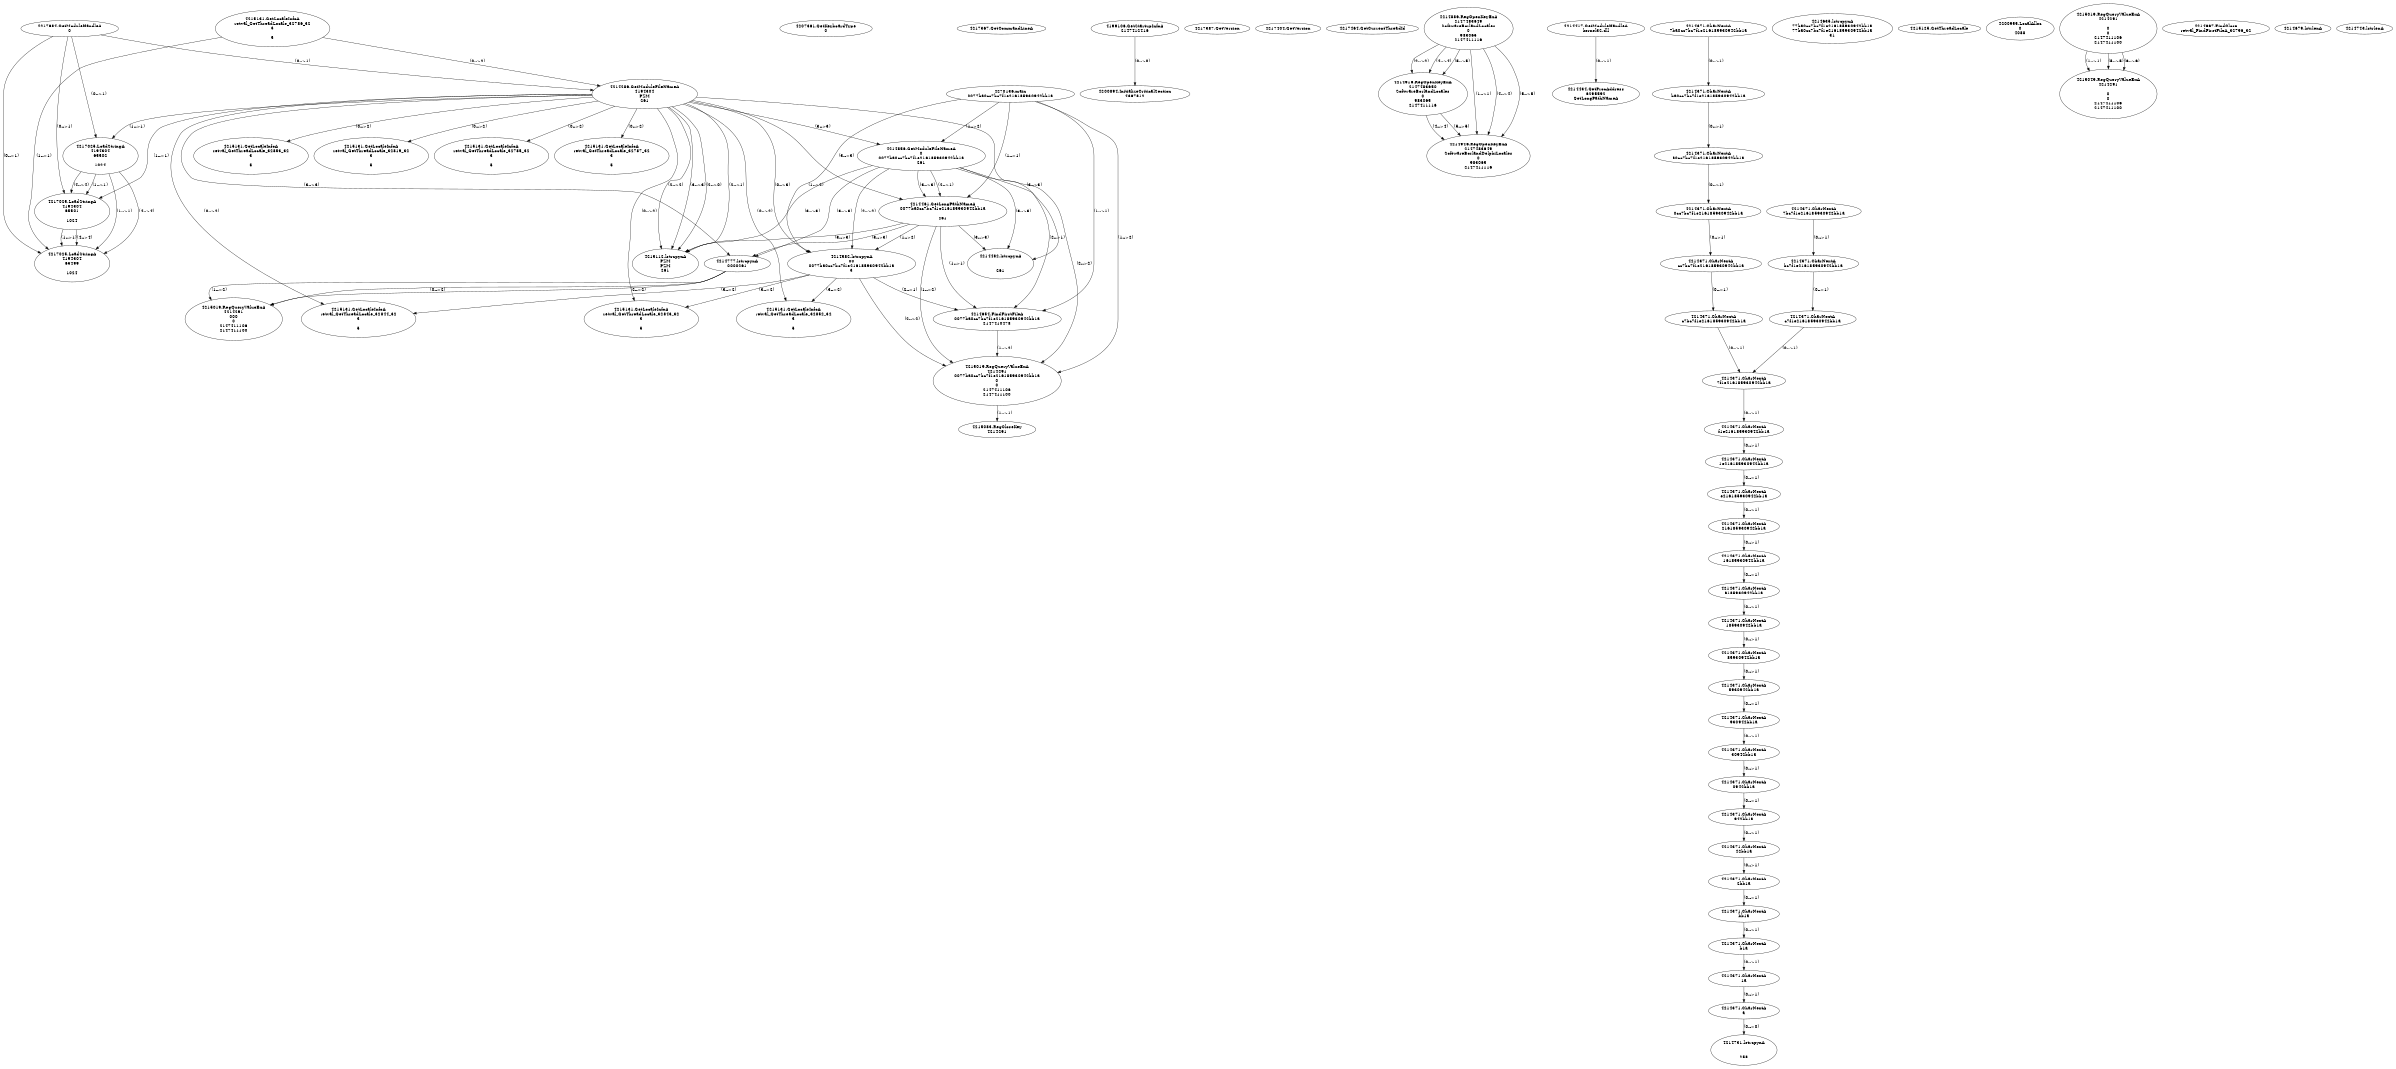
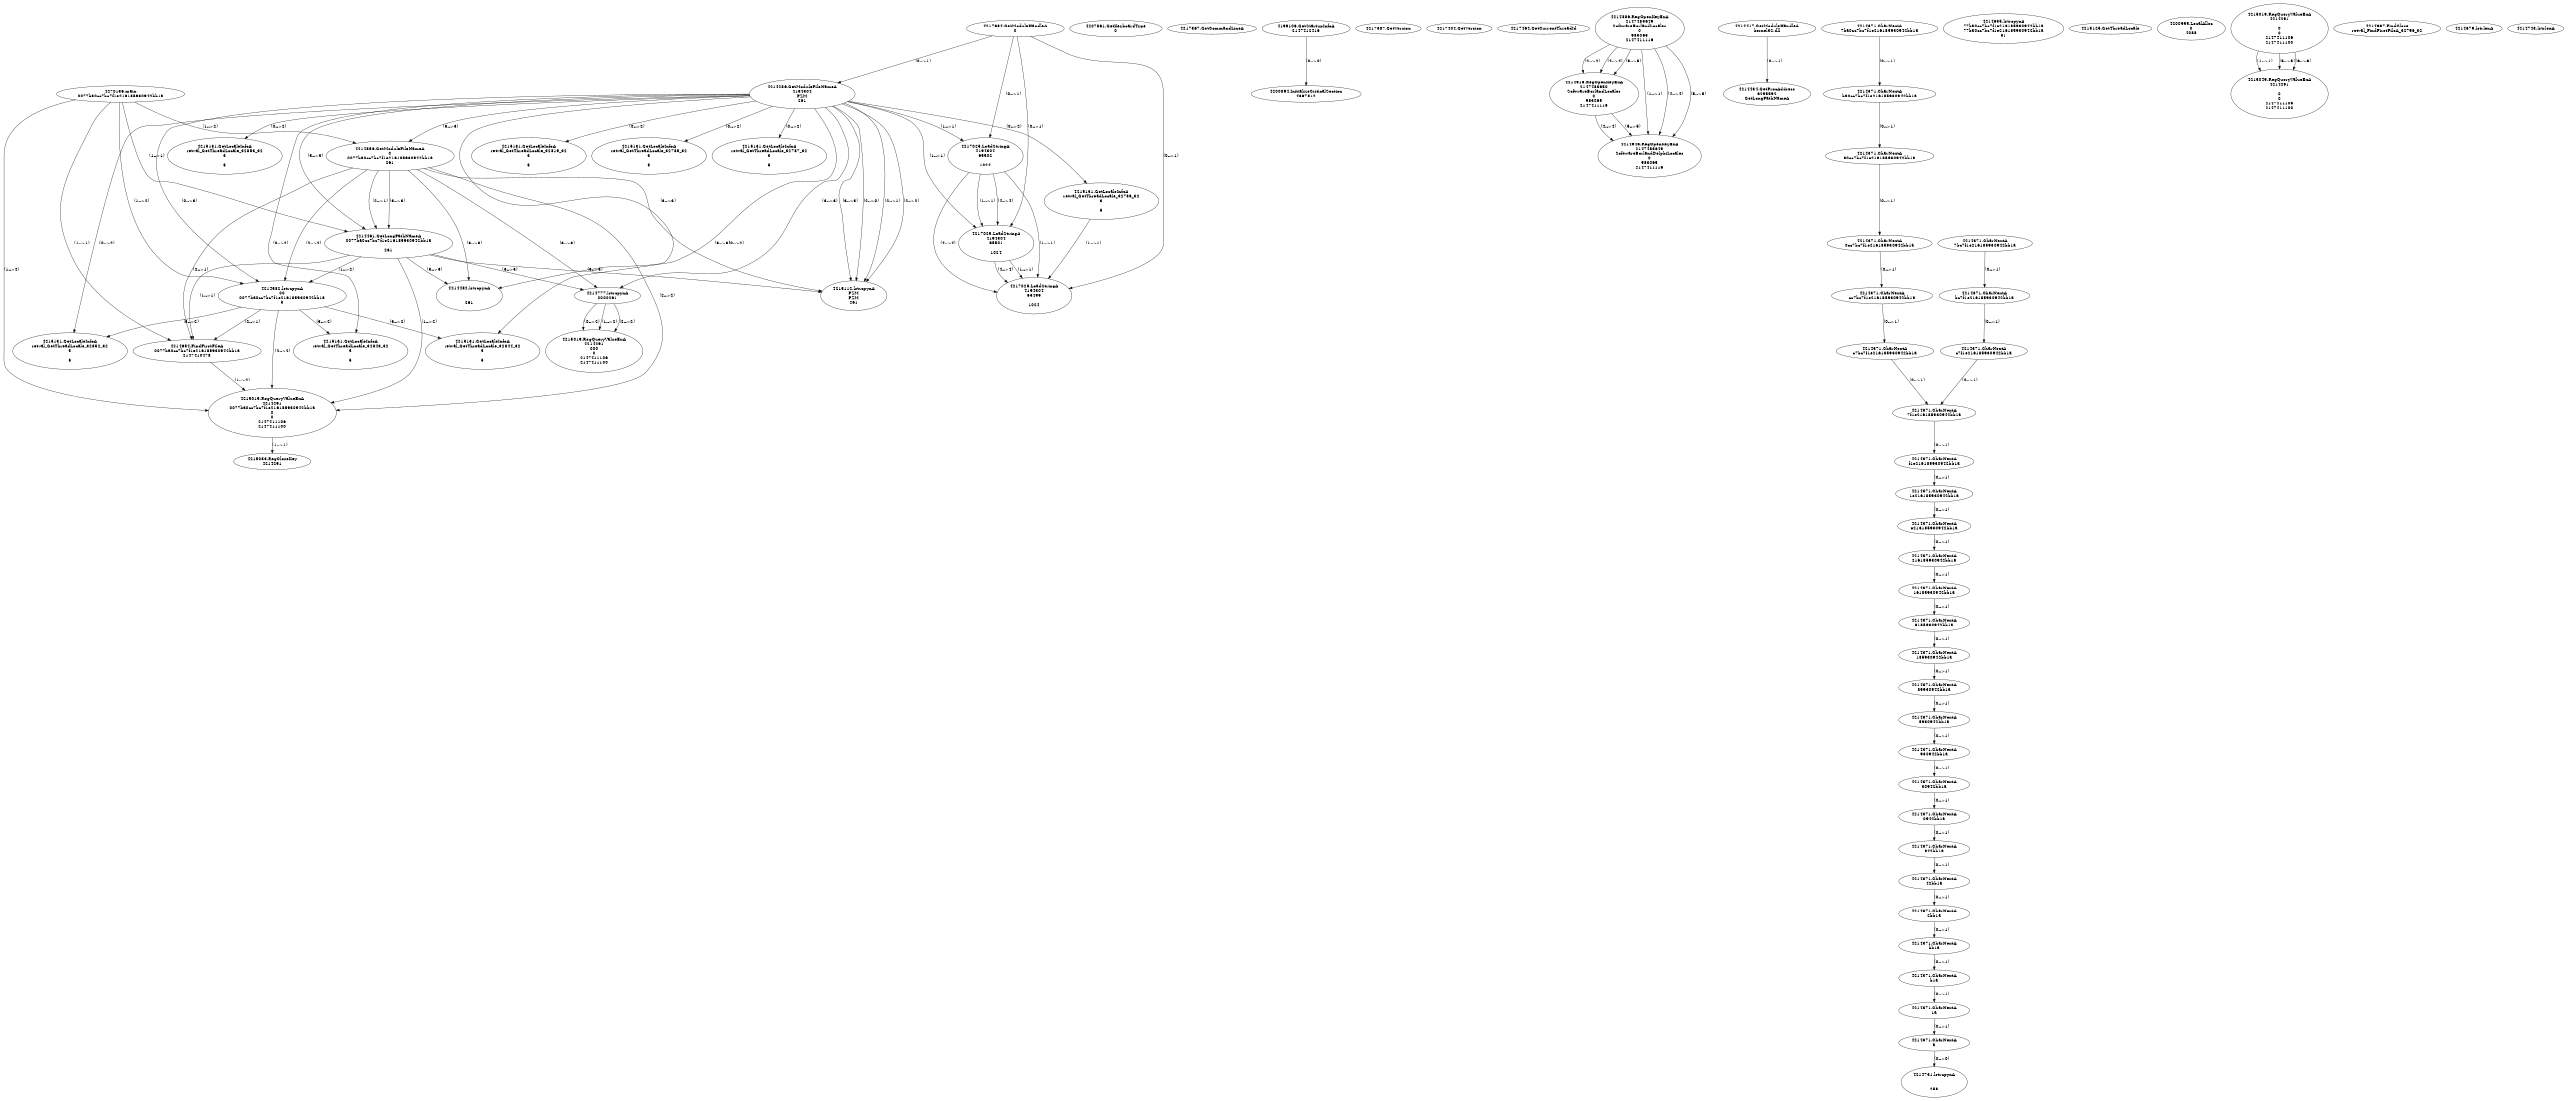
(460, 61) -> (975, 122)
